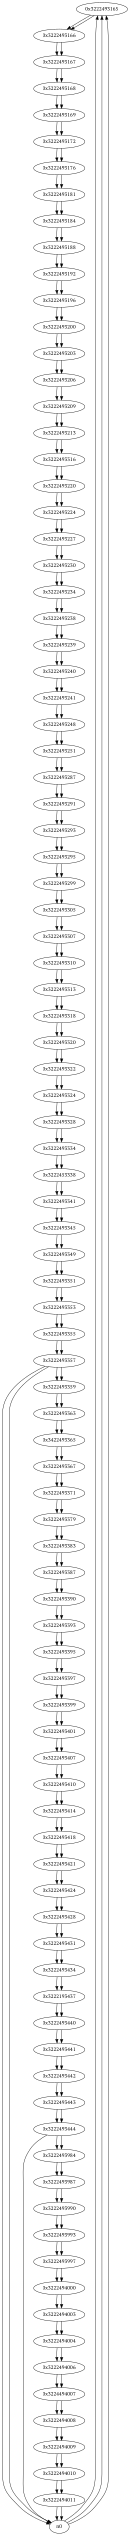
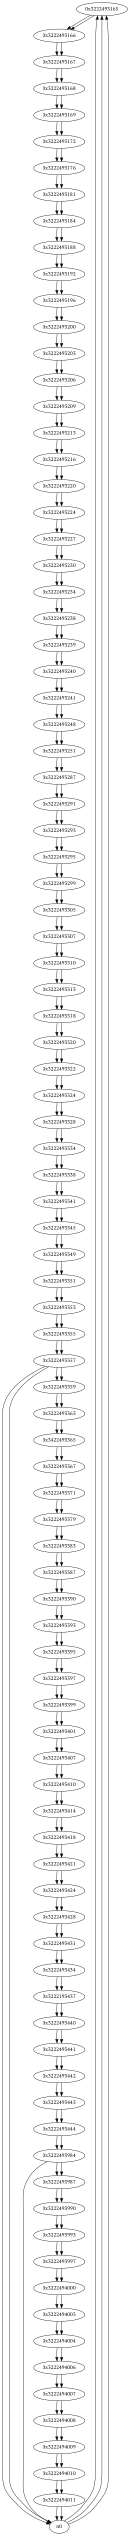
(59, 460) -> (59, 460)
(59, 1175) -> (59, 1175)
(23, 2328) -> (23, 2342)
(59, 2394) -> (59, 2394)
